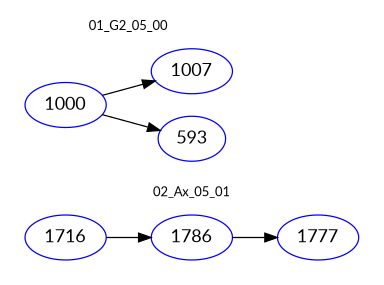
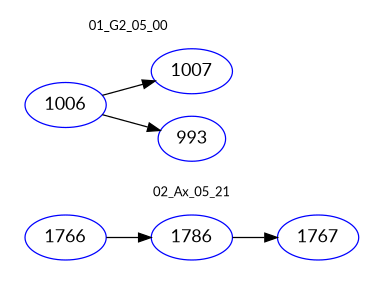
(66, 105) -> (66, 105)
(192, 139) -> (192, 139)
(192, 193) -> (192, 193)
(66, 238) -> (66, 238)
(318, 238) -> (318, 238)
